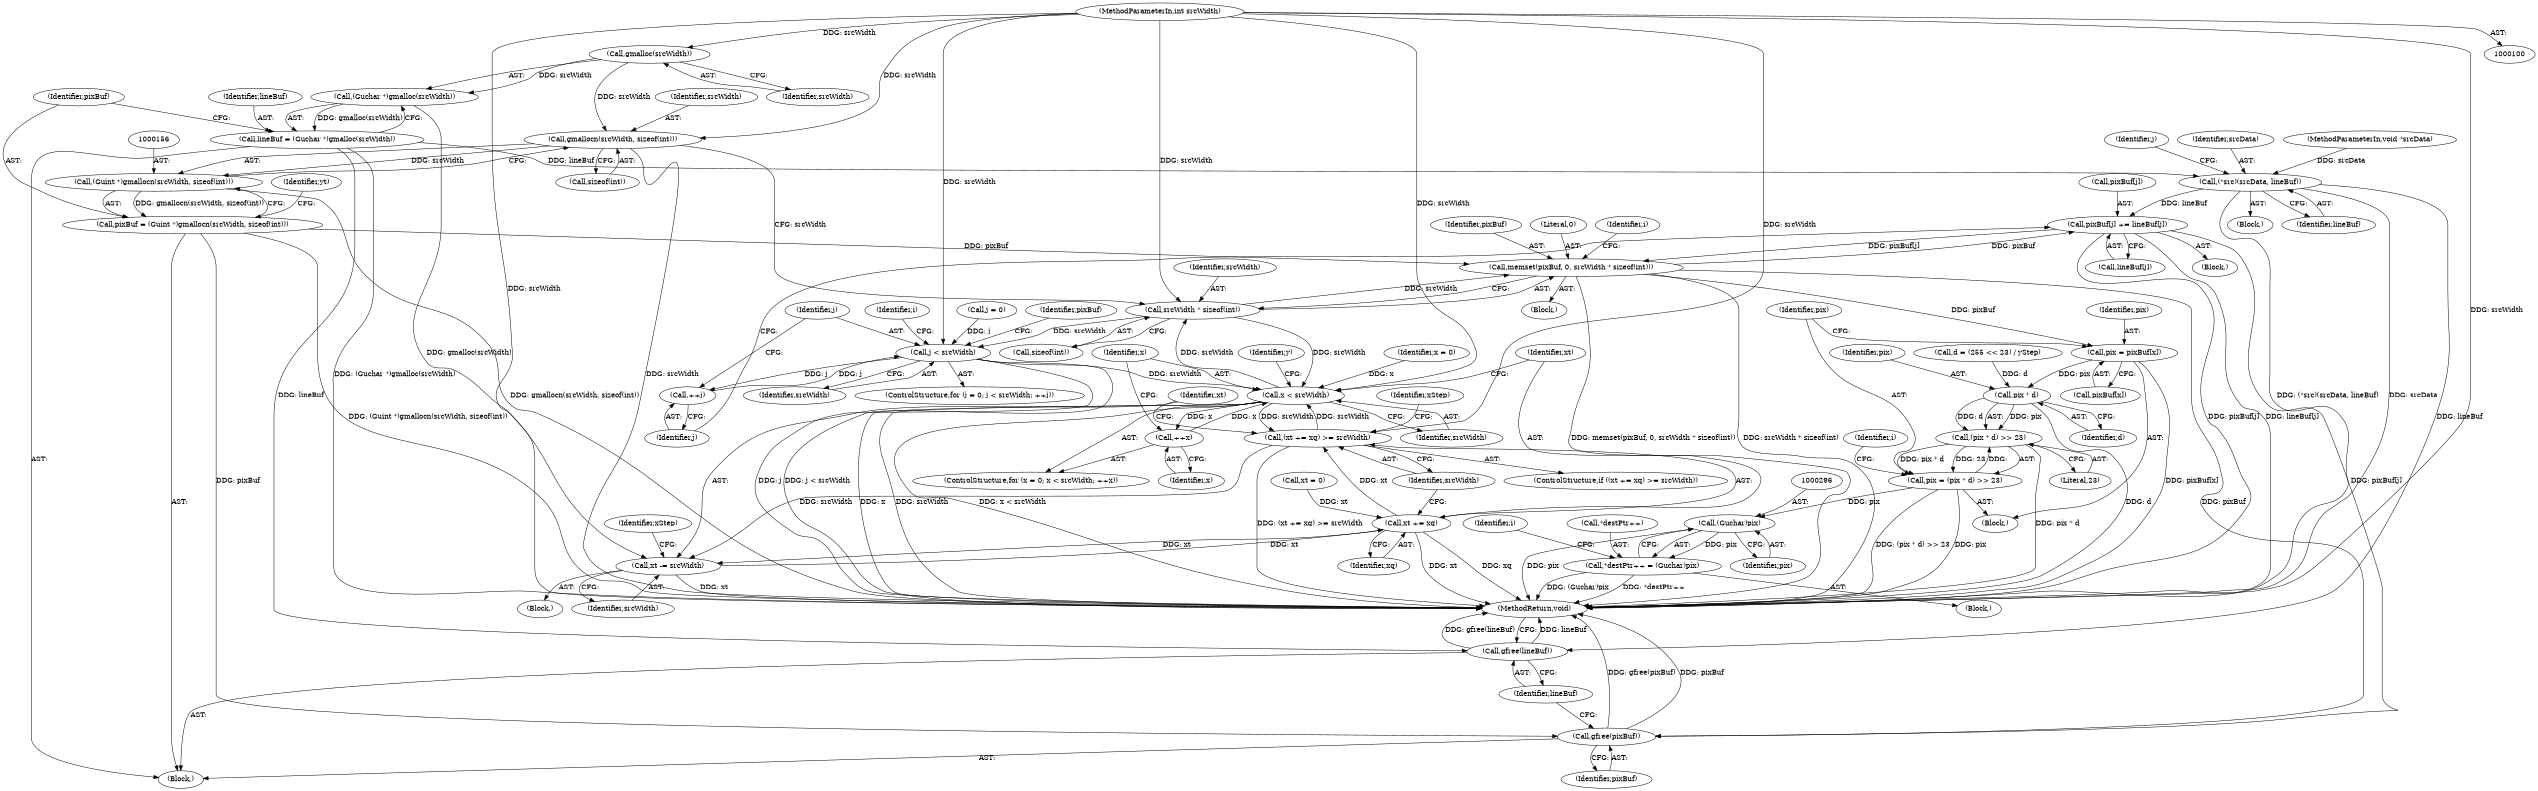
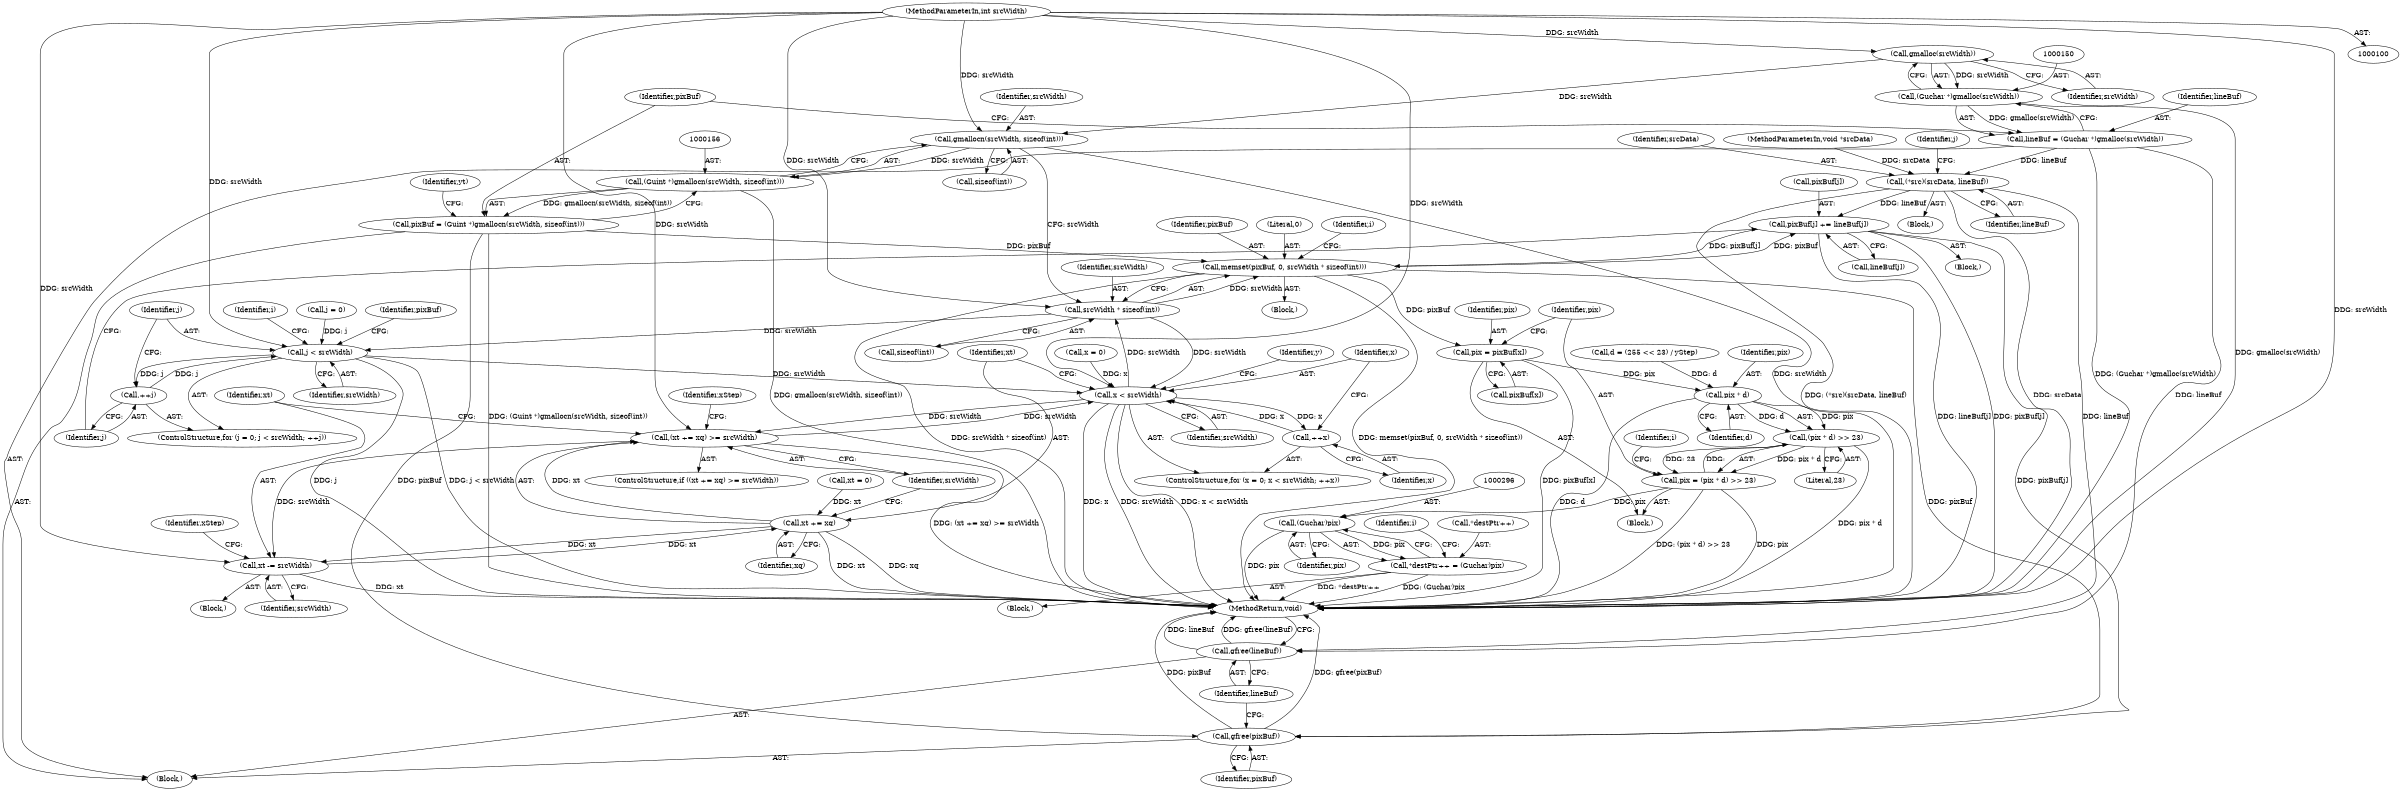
none -> (2059, 54)
none -> (1910, 79)
(1427, 353) -> (1086, 353)
none -> (165, 420)
